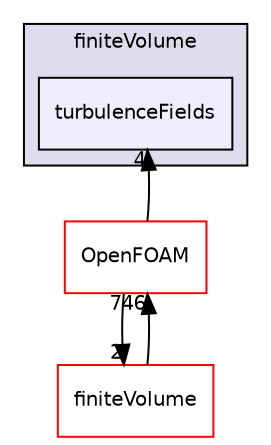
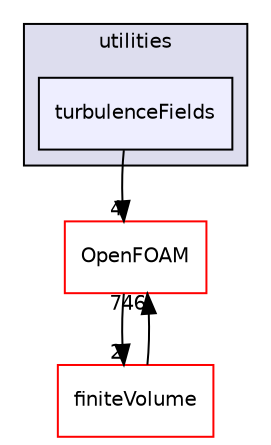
(136, 43) -> (136, 43)
(149, 196) -> (122, 178)
